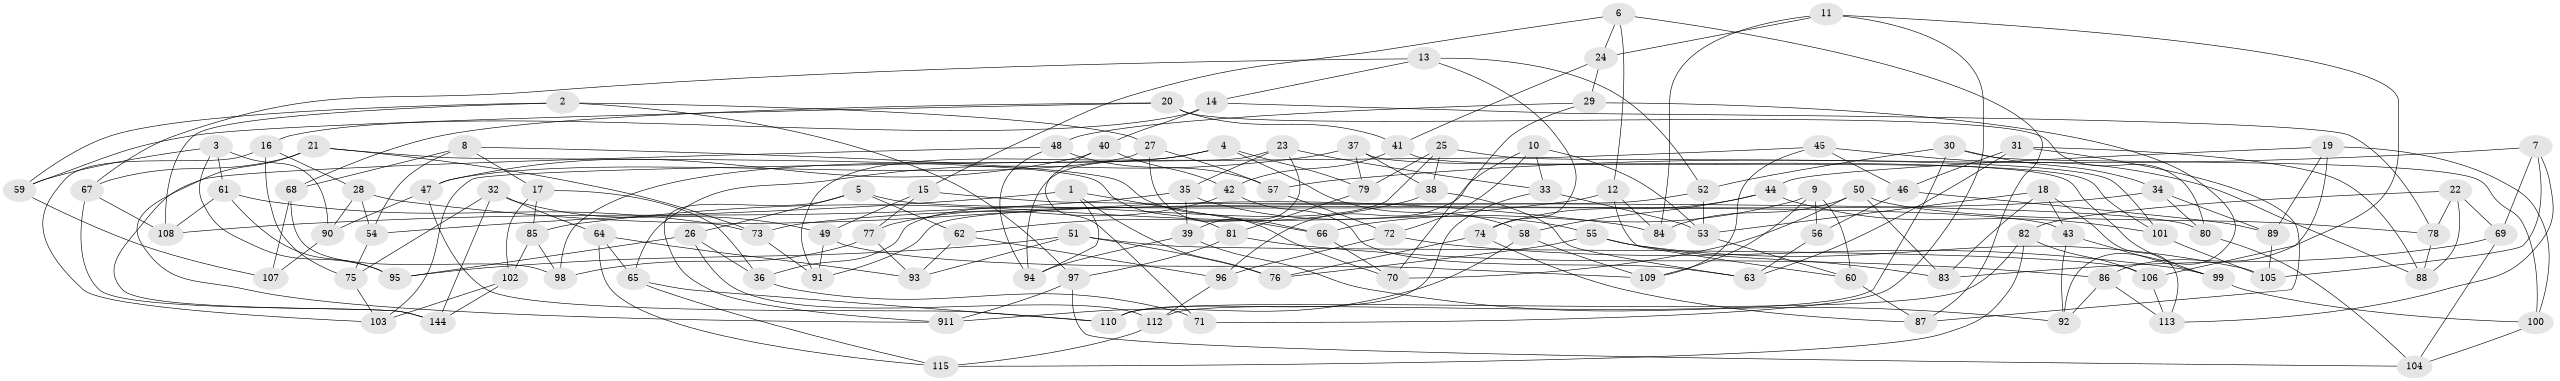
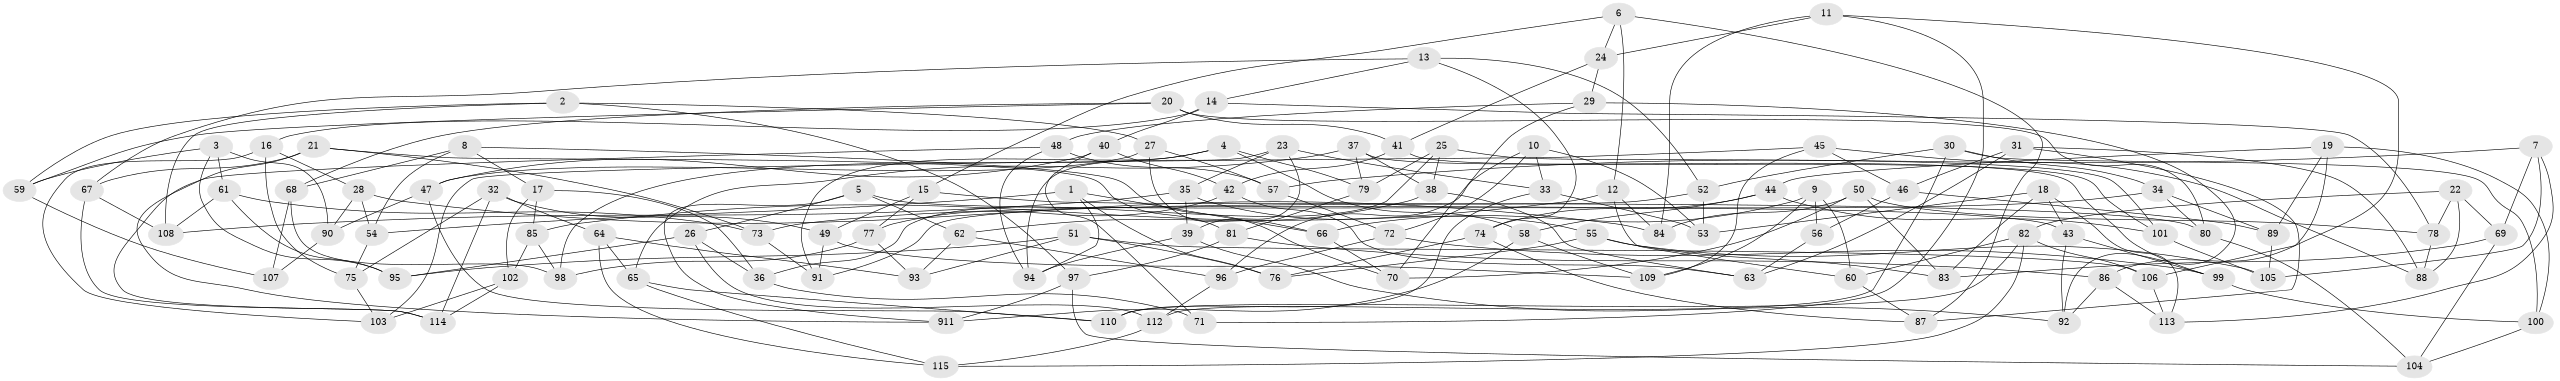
(1777, 257) -> (1938, 257)
(438, 323) -> (438, 323)
